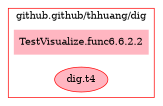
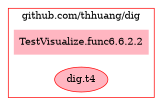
(81, 16) -> (81, 16)
